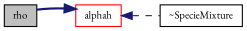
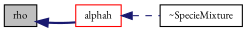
(51, 9) -> (62, 23)
